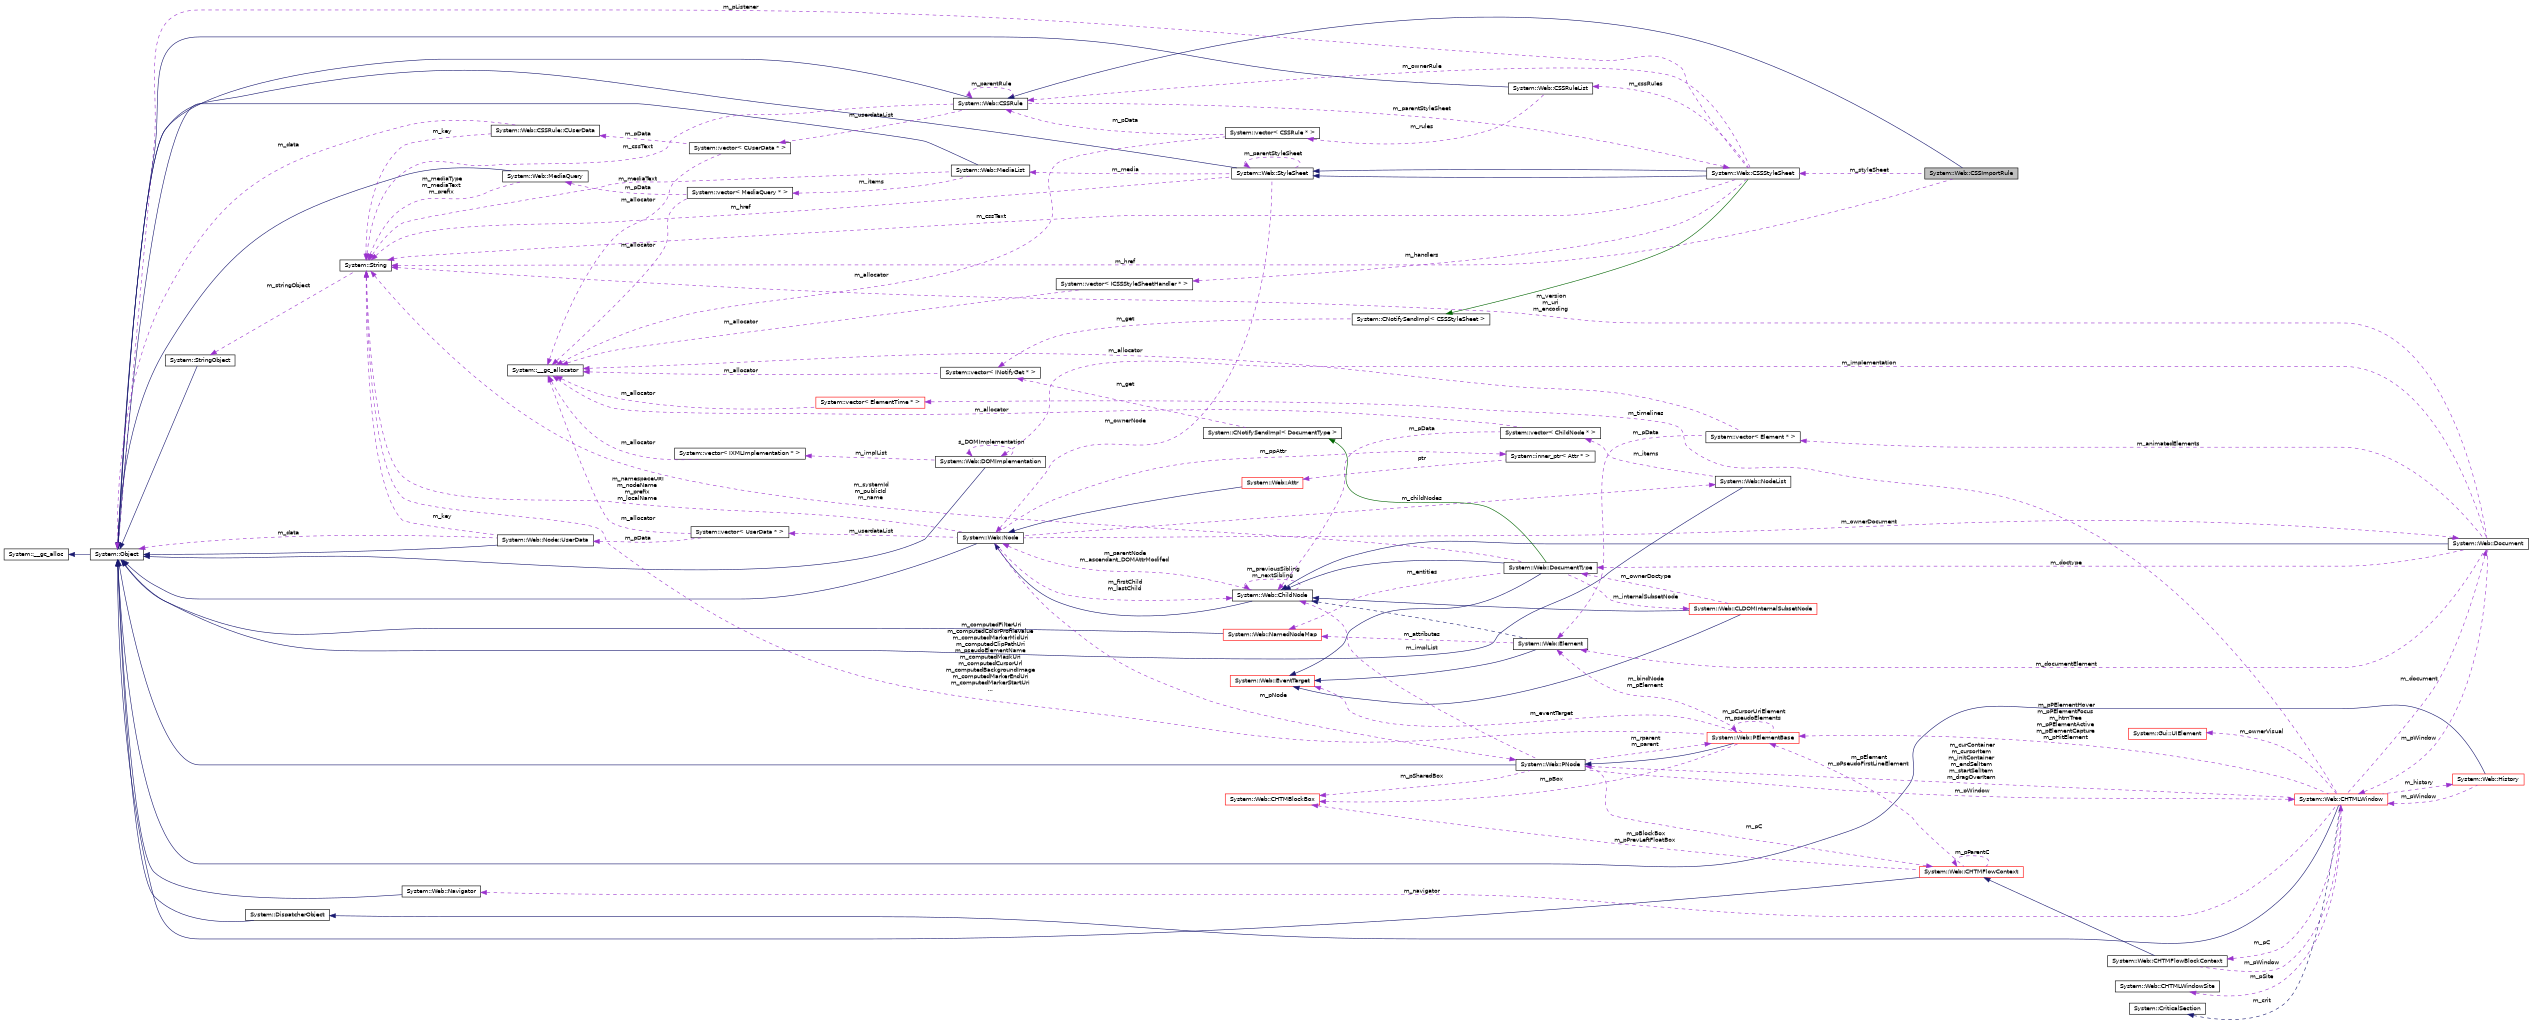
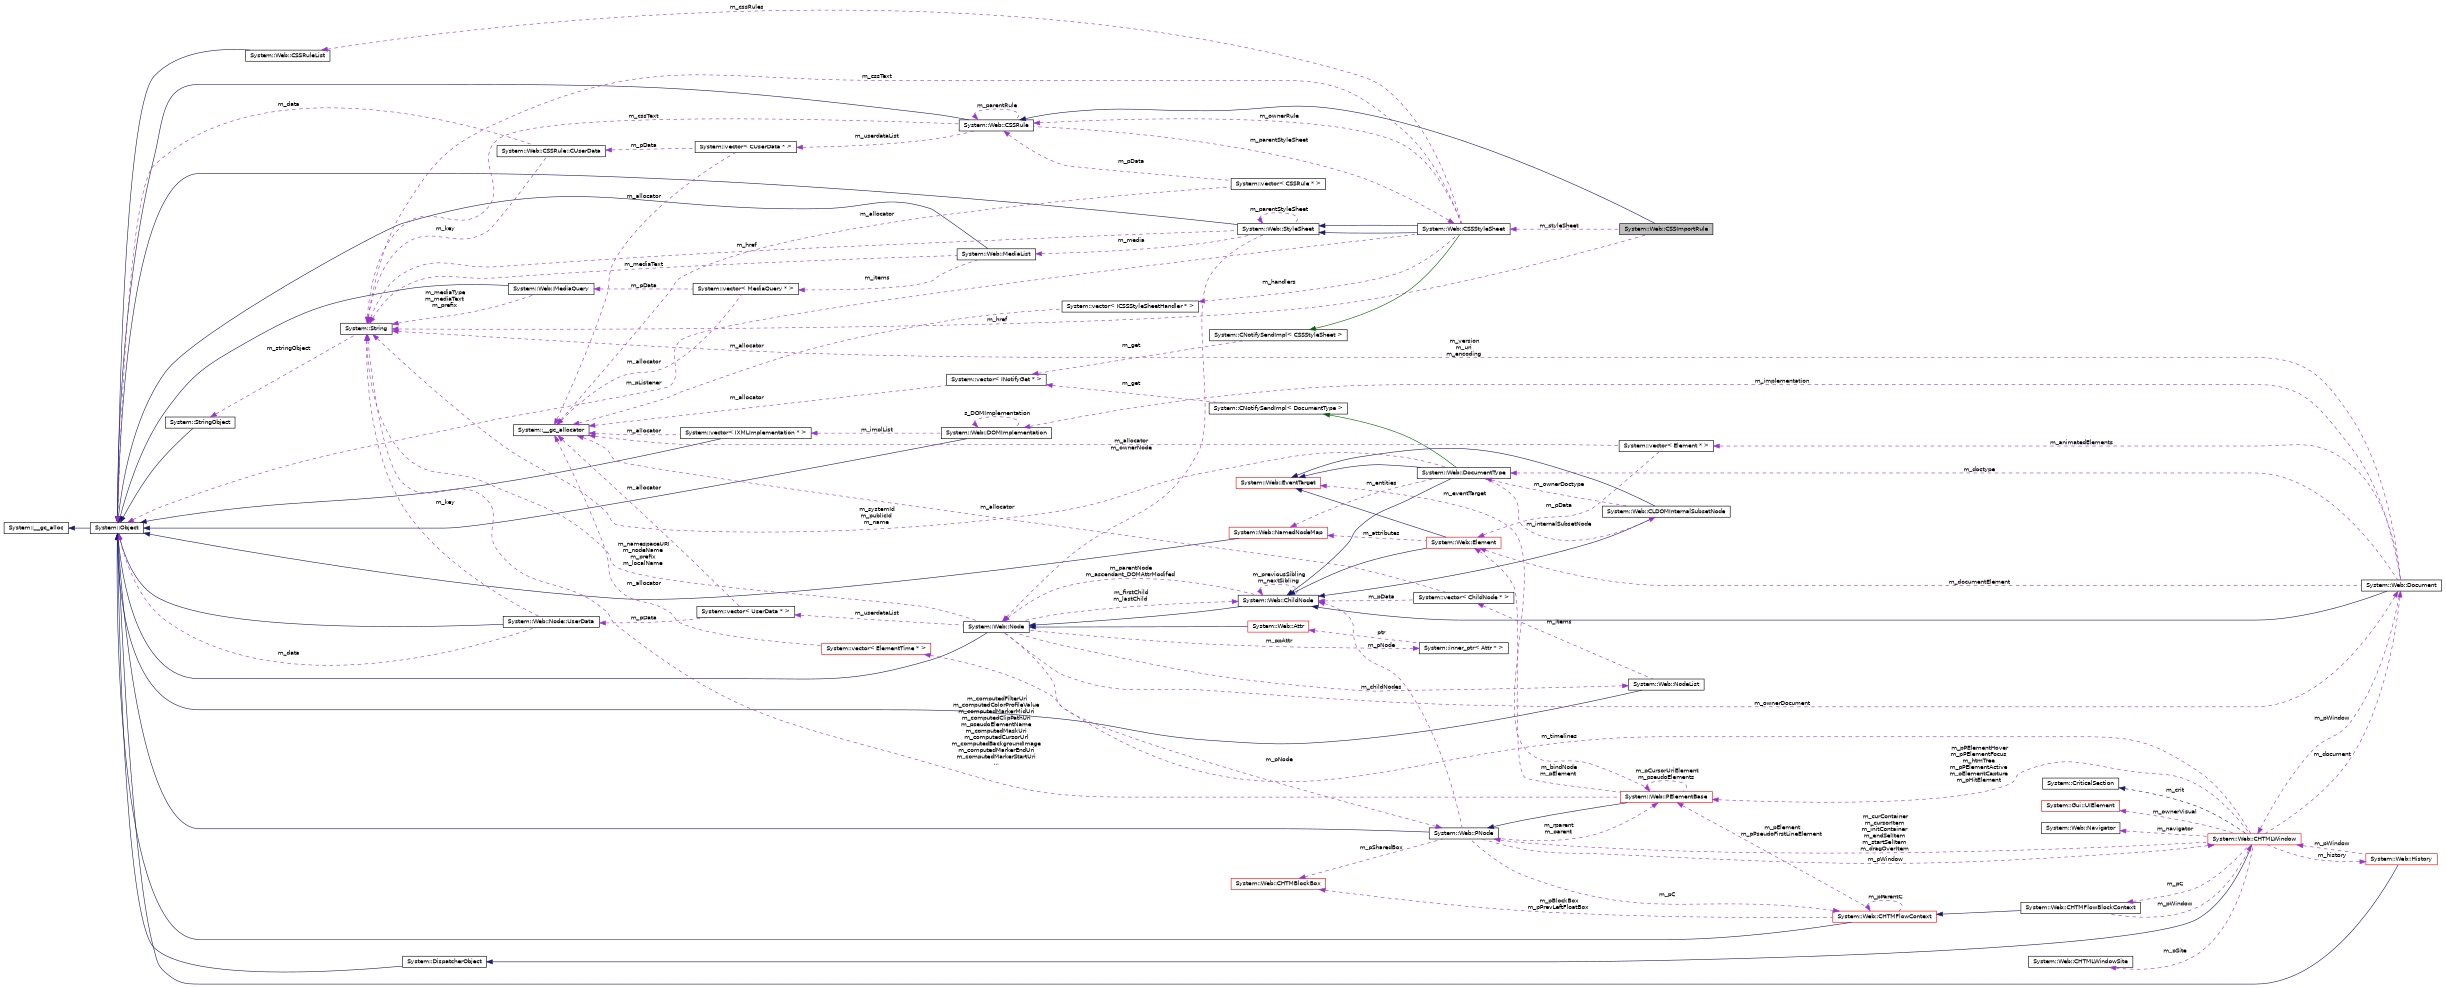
(1435, 141) -> none
(1753, 609) -> (1666, 512)
(1423, 619) -> (1358, 564)
(1551, 644) -> (1464, 543)
(1421, 648) -> (1381, 646)
(1535, 793) -> none
(154, 872) -> (406, 495)
